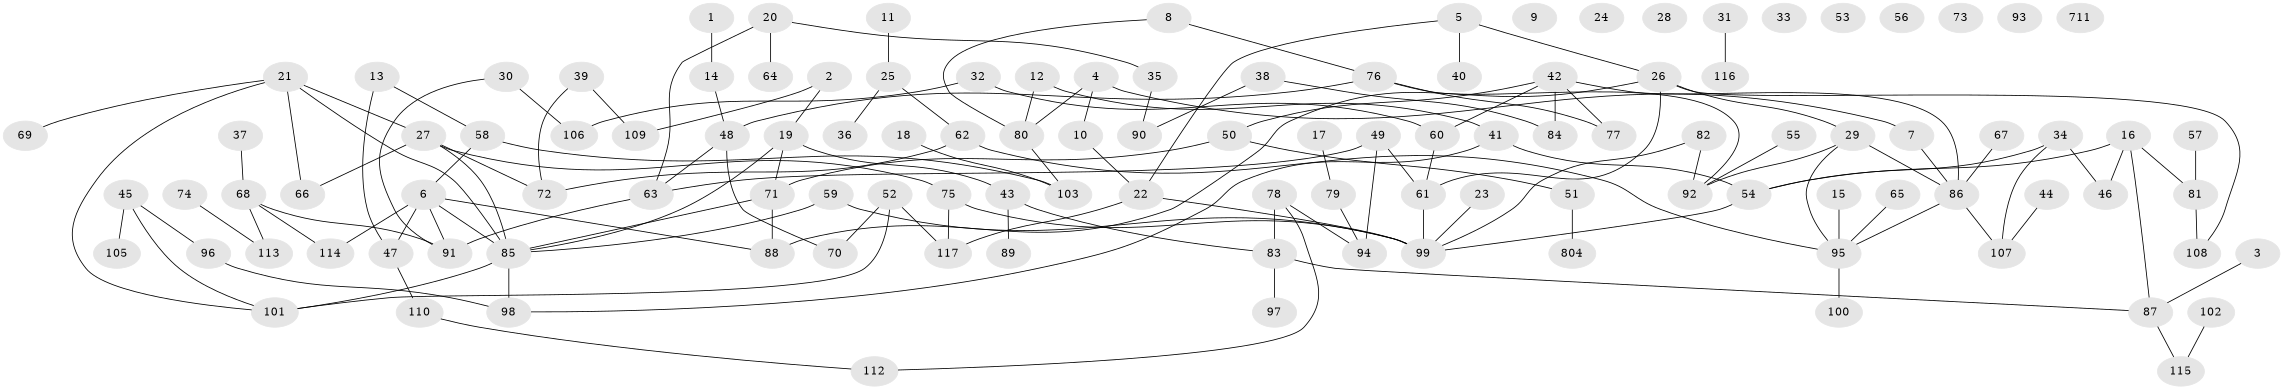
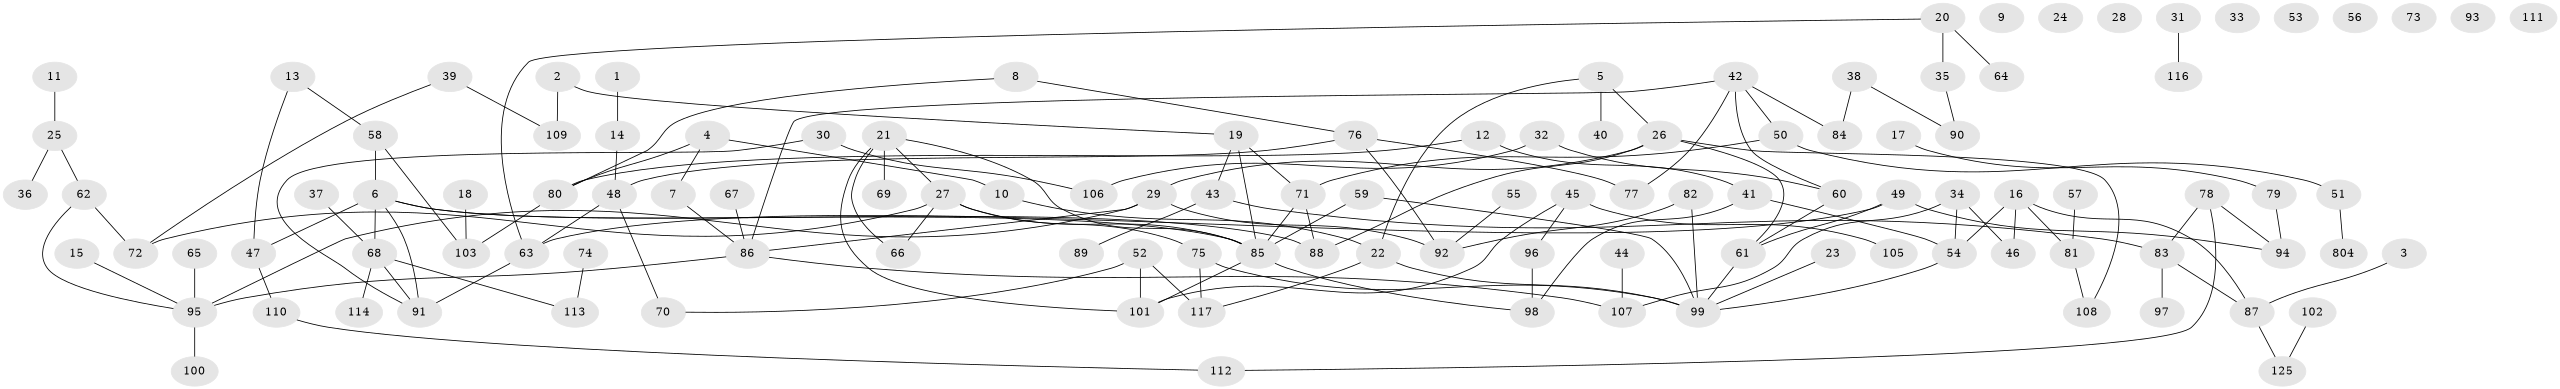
(2080, 18) -> (2534, 18)
(379, 223) -> (375, 224)
(2181, 371) -> (2282, 371)
